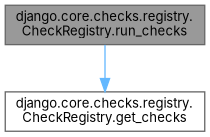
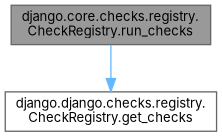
(105, 112) -> (111, 112)
